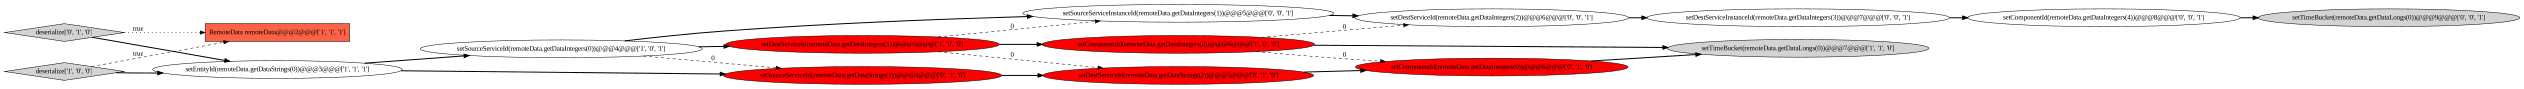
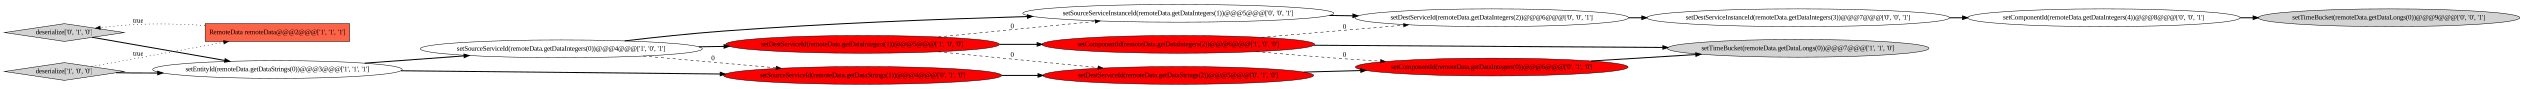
(162, 33) -> (153, 24)
(158, 54) -> (158, 54)
